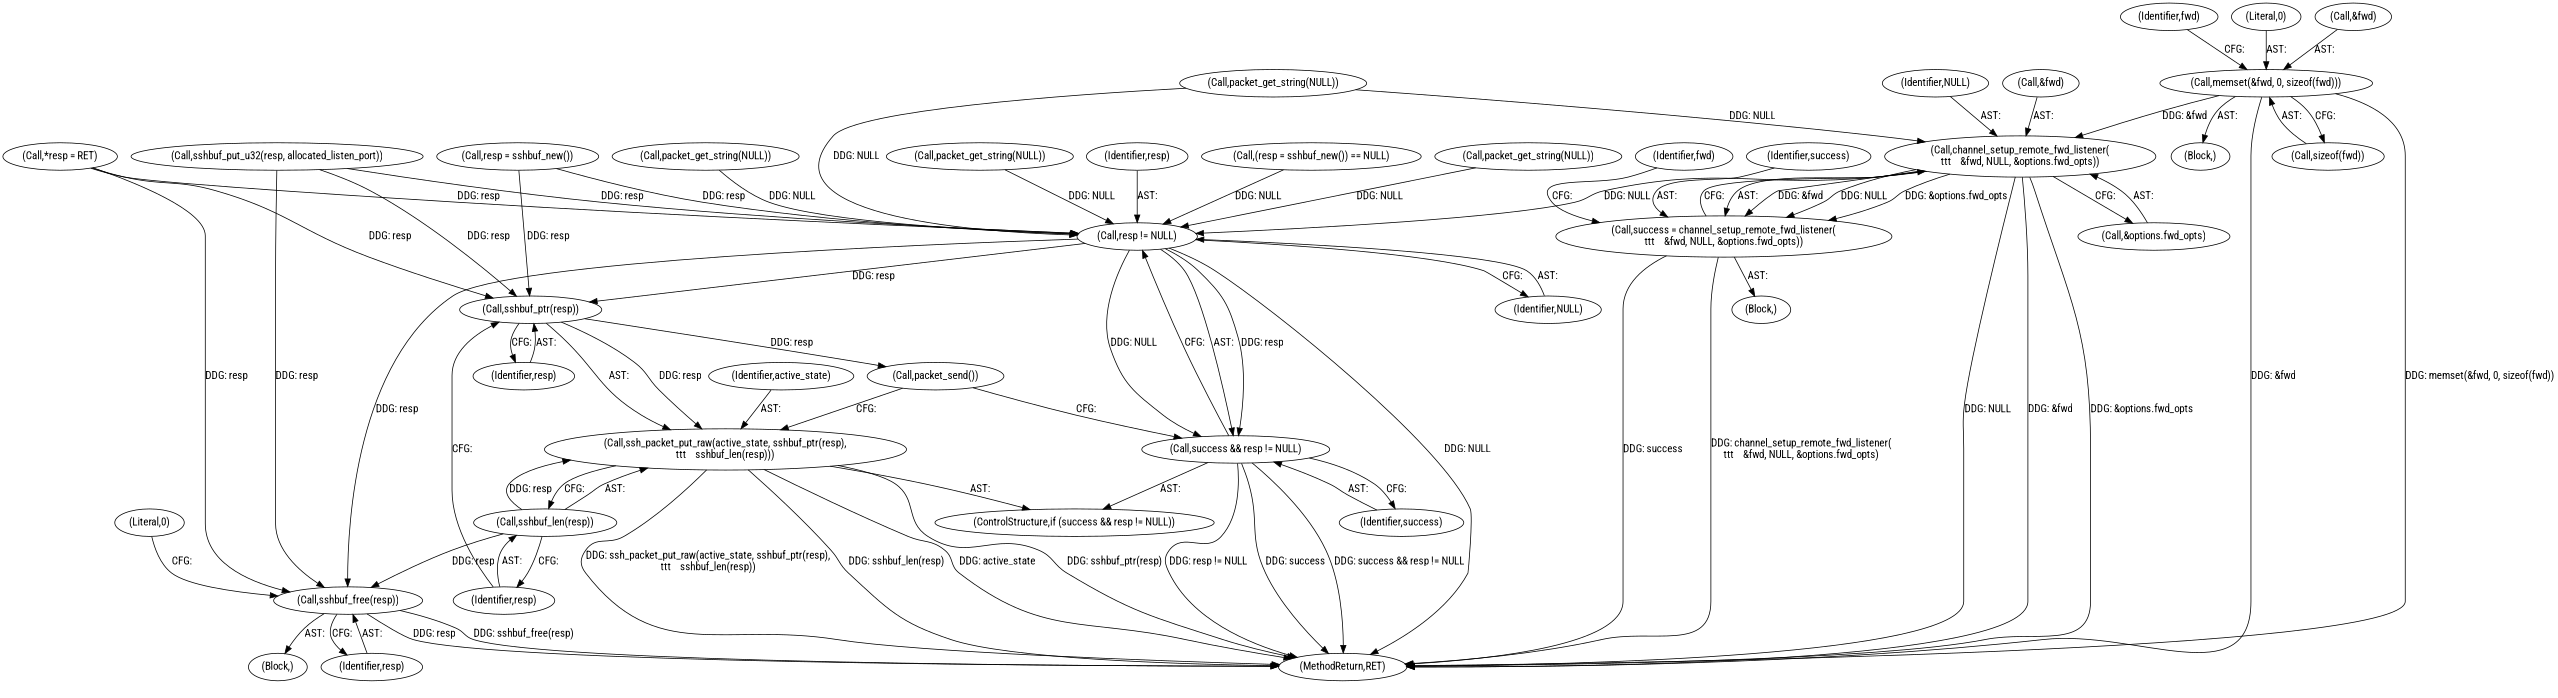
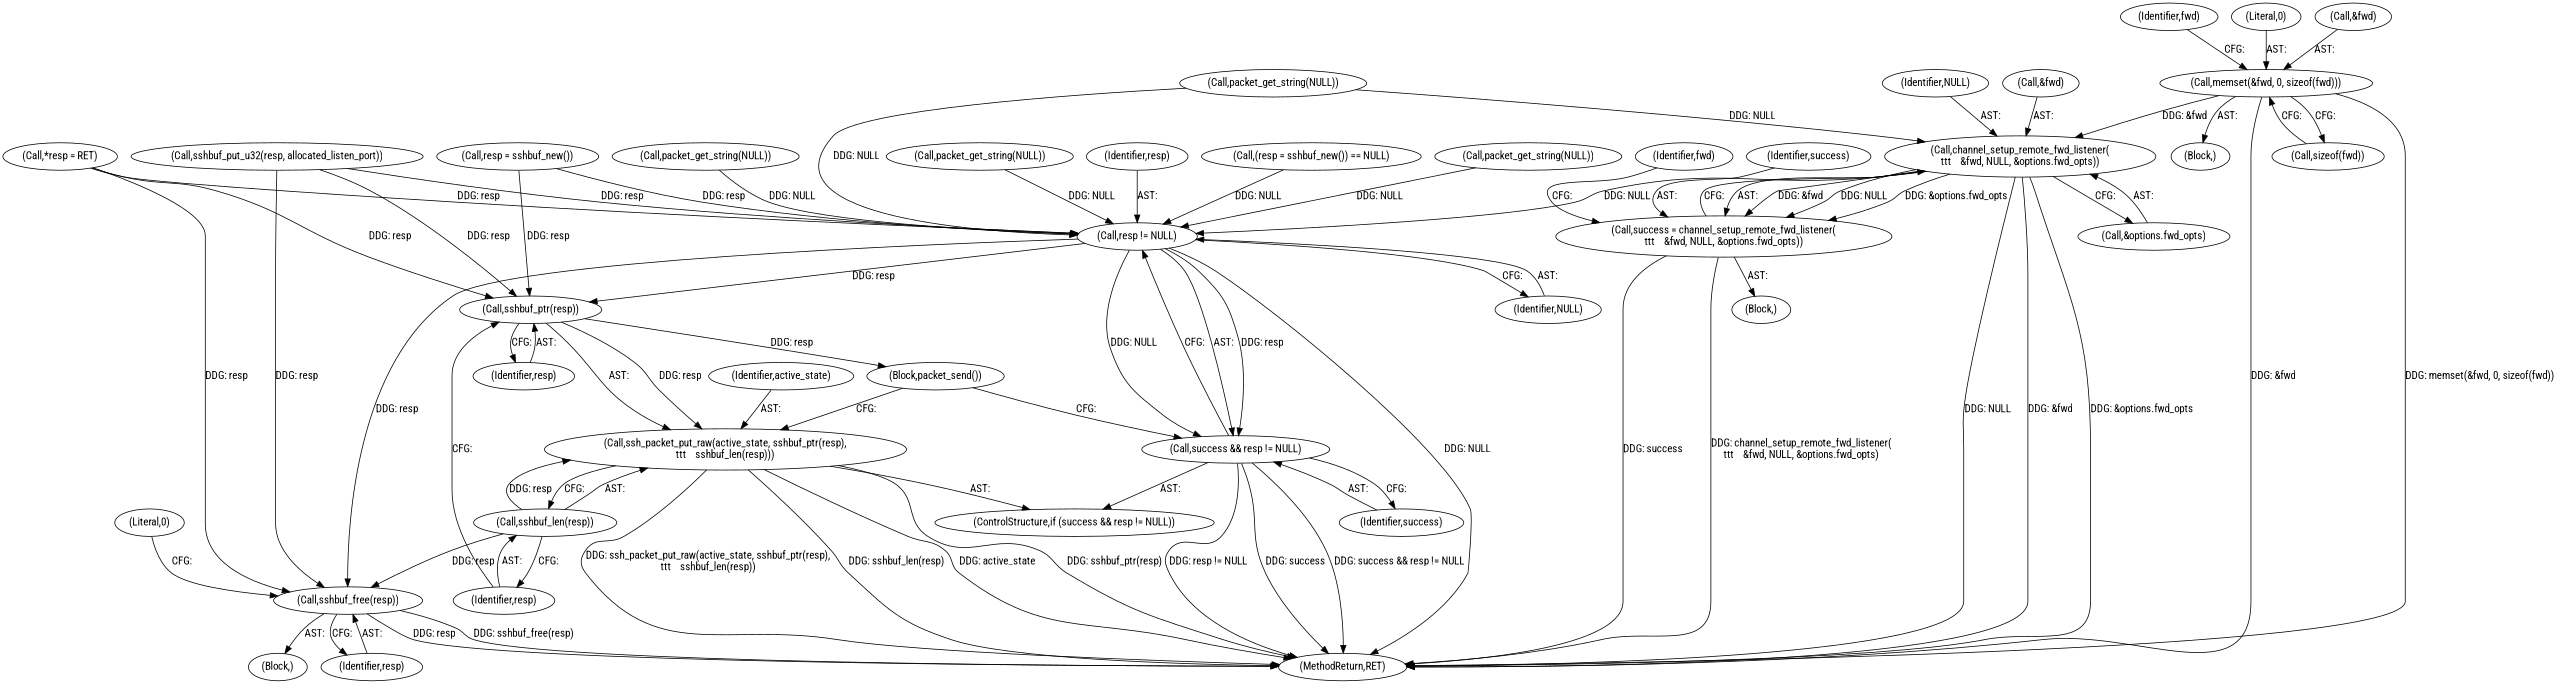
(2293, 116) -> (2293, 116)
(936, 376) -> (936, 376)
